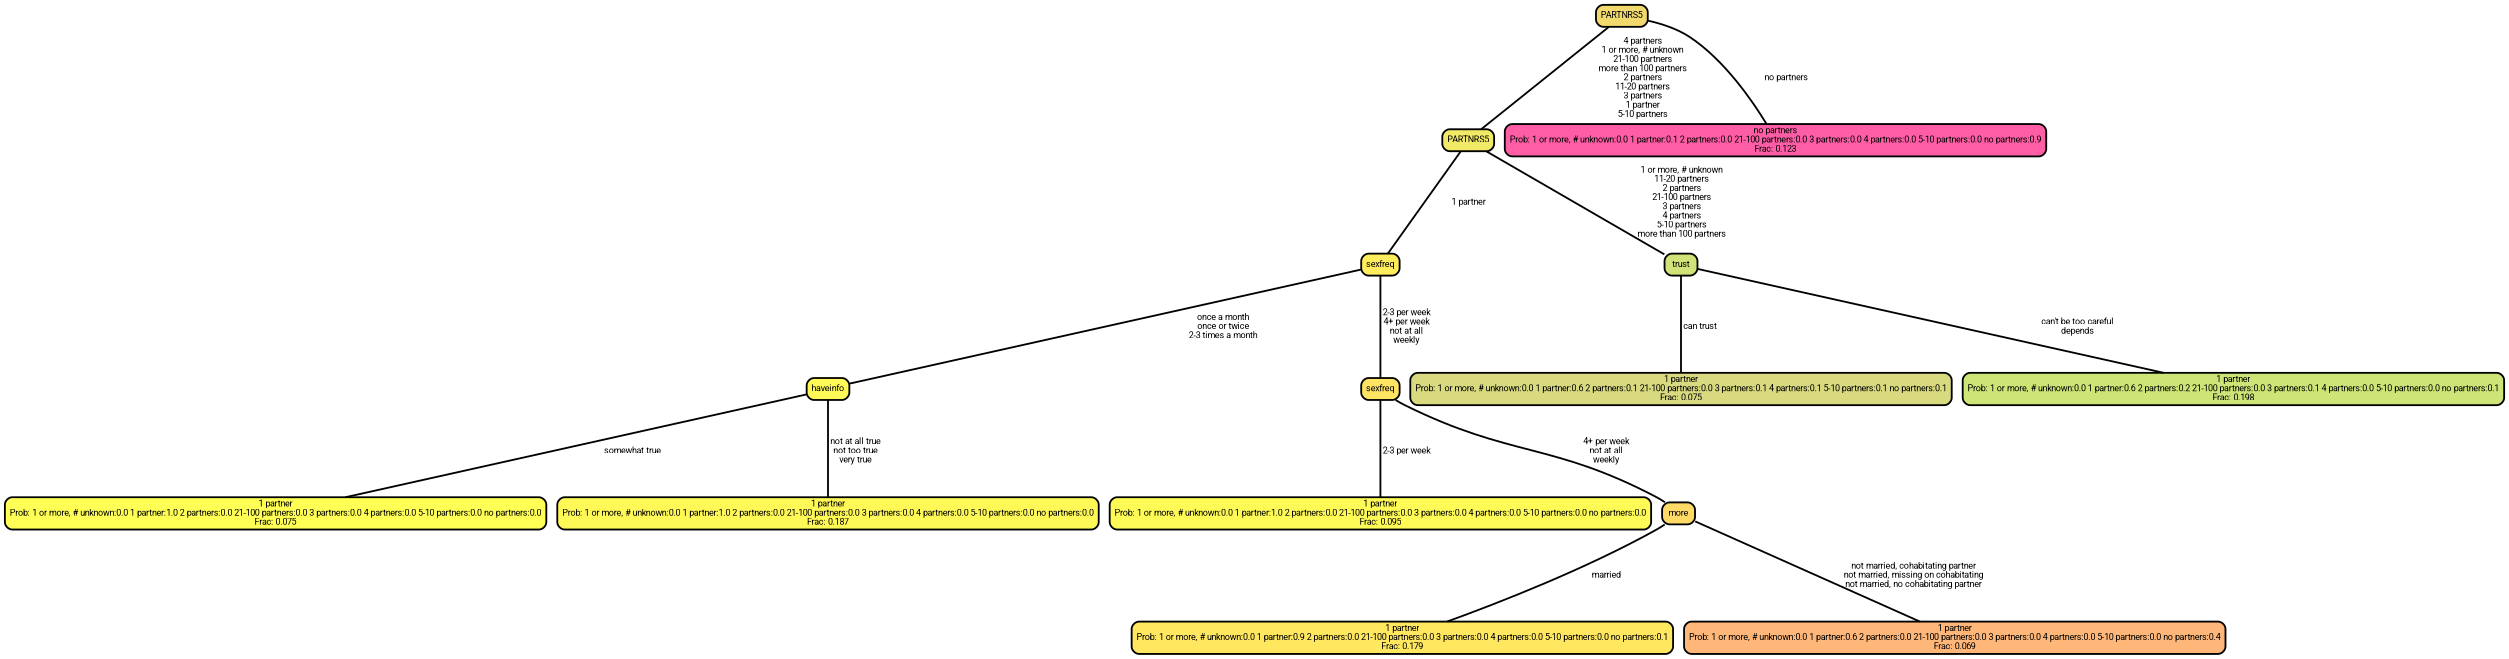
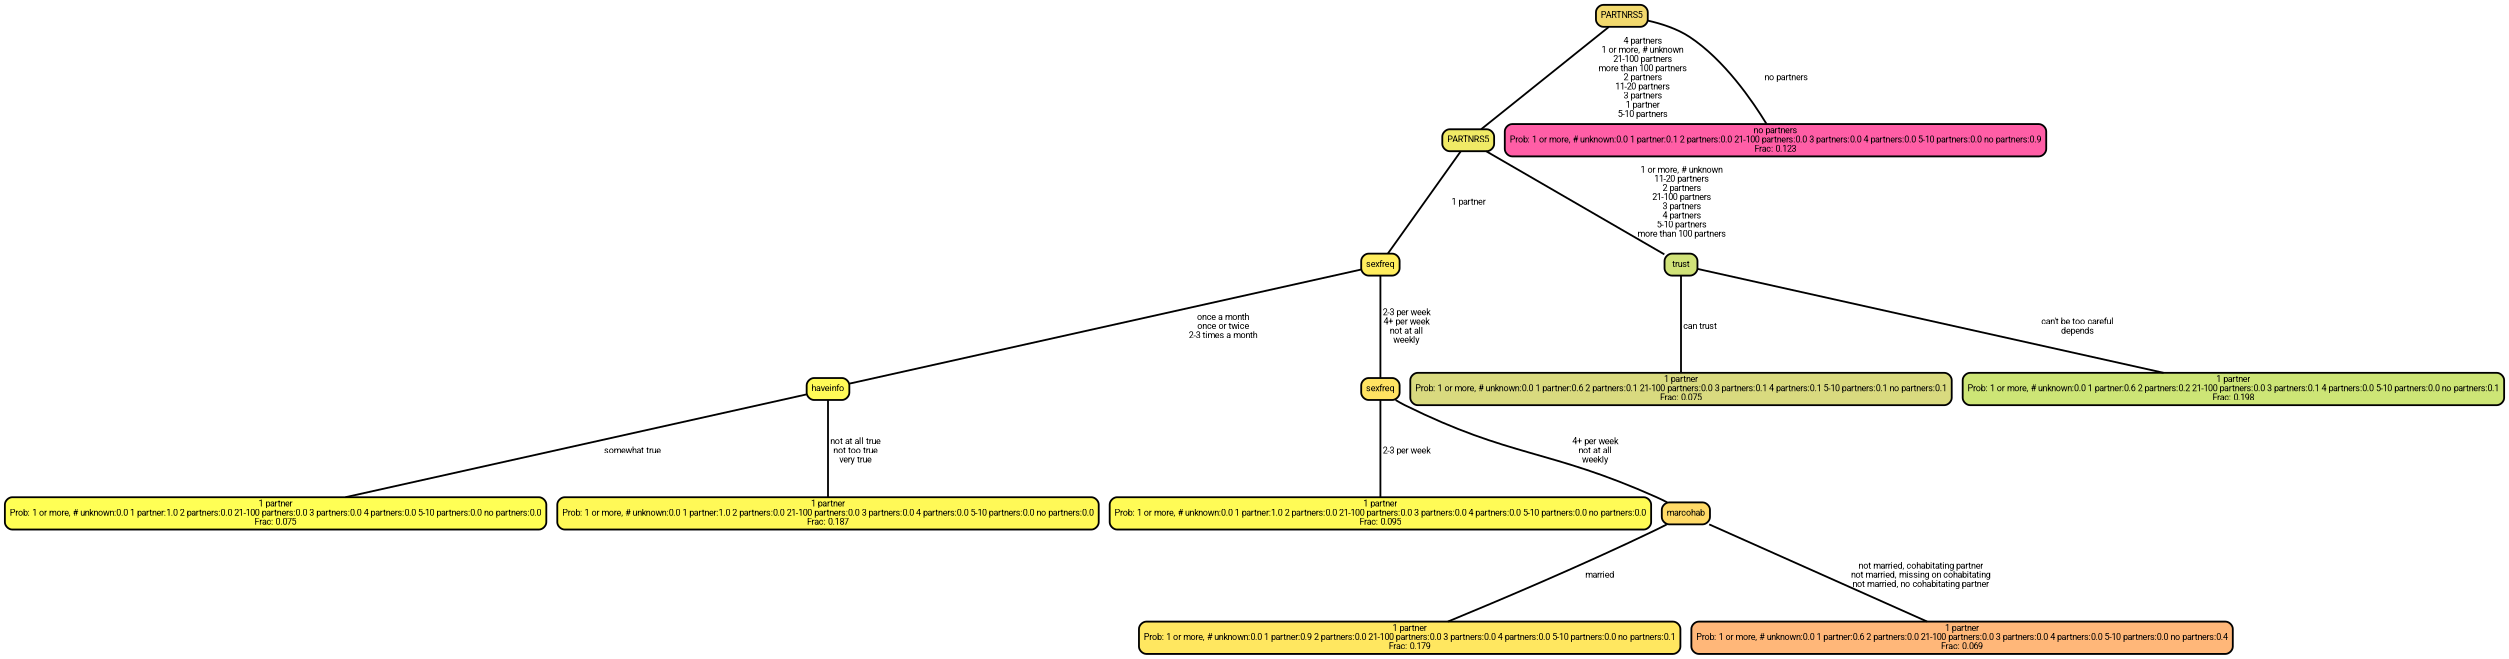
(1679, 513) -> (1686, 513)
